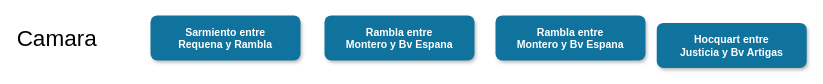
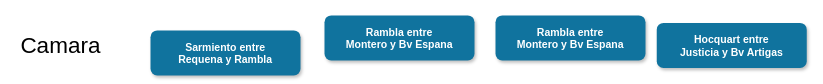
(60, 30) -> (64, 38)
(225, 38) -> (225, 53)
